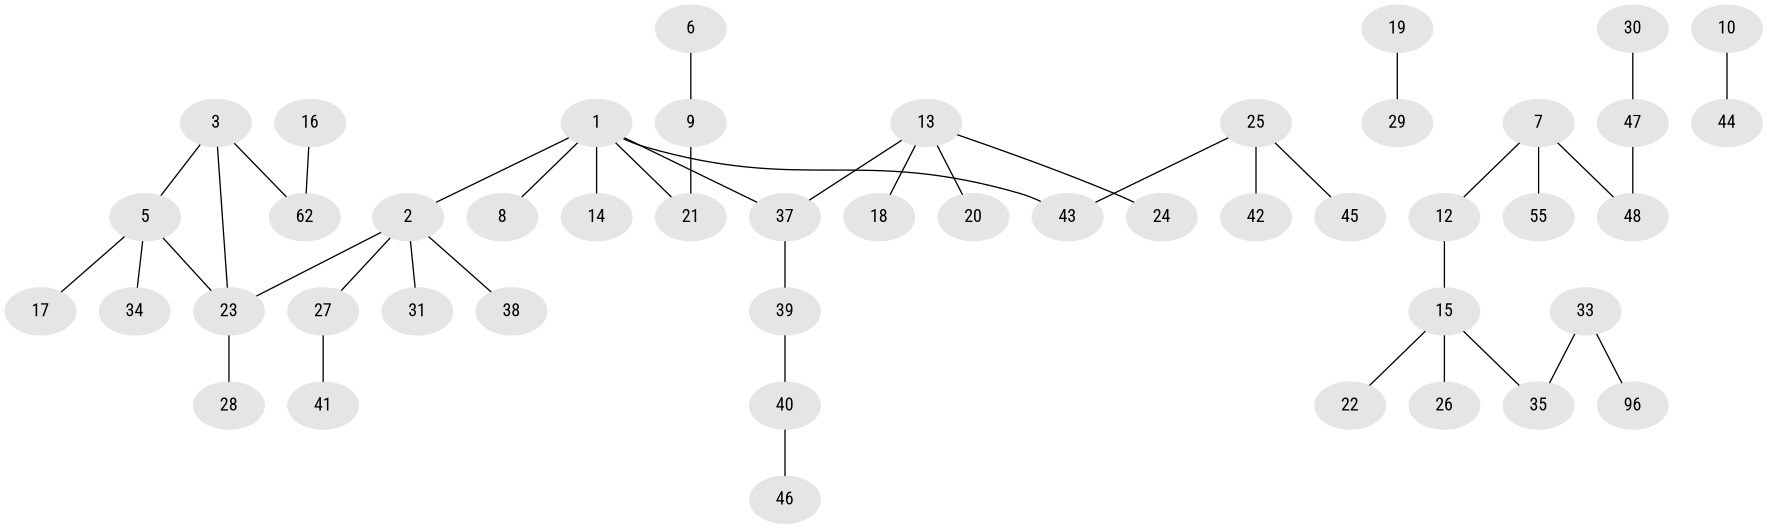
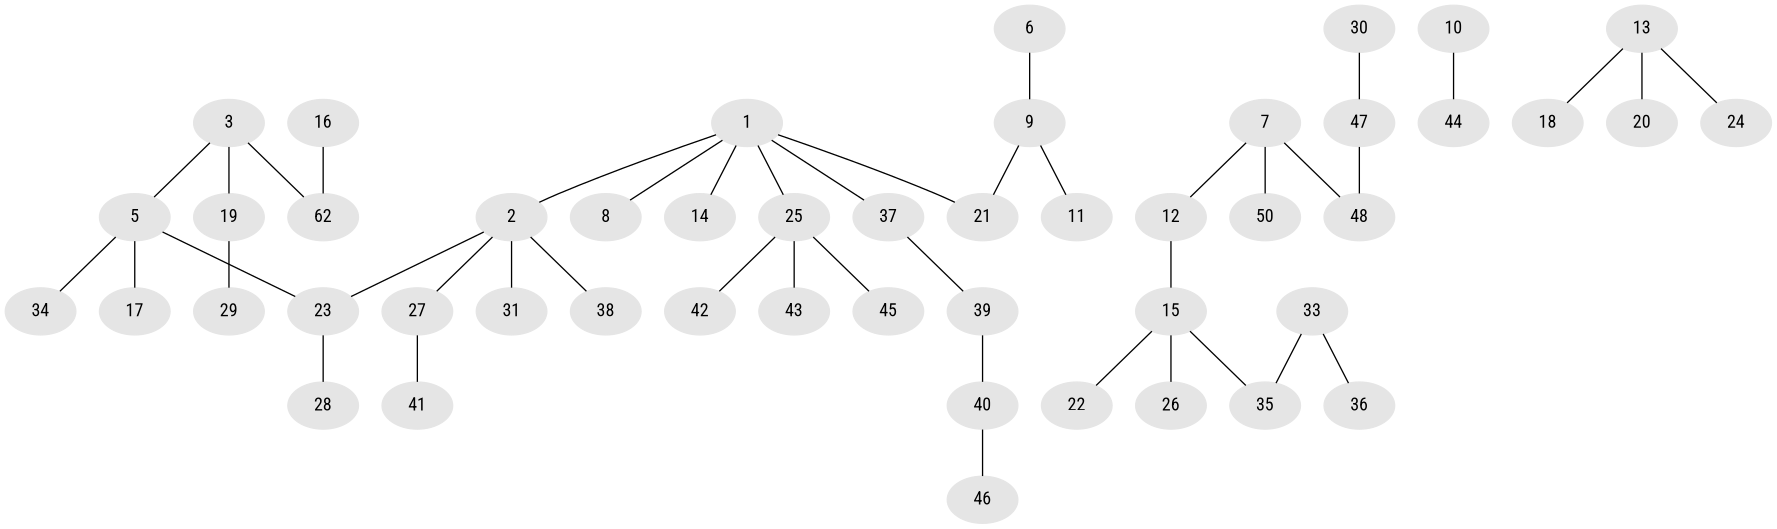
(869, 161) -> none
(832, 170) -> (771, 170)
(222, 217) -> (229, 170)
none -> (1077, 217)
(1539, 217) -> (1265, 217)
(1633, 406) -> (1359, 406)
